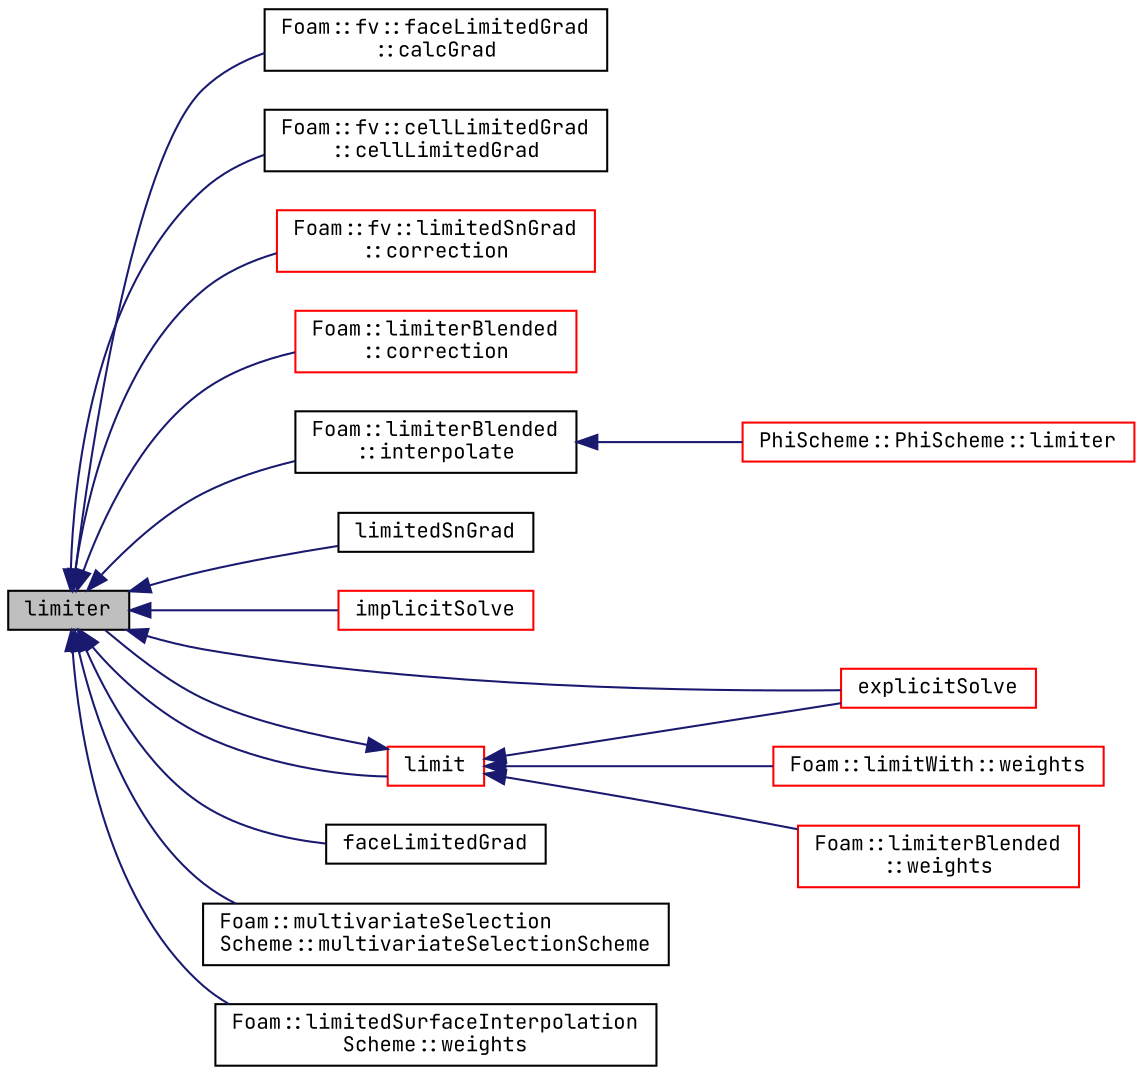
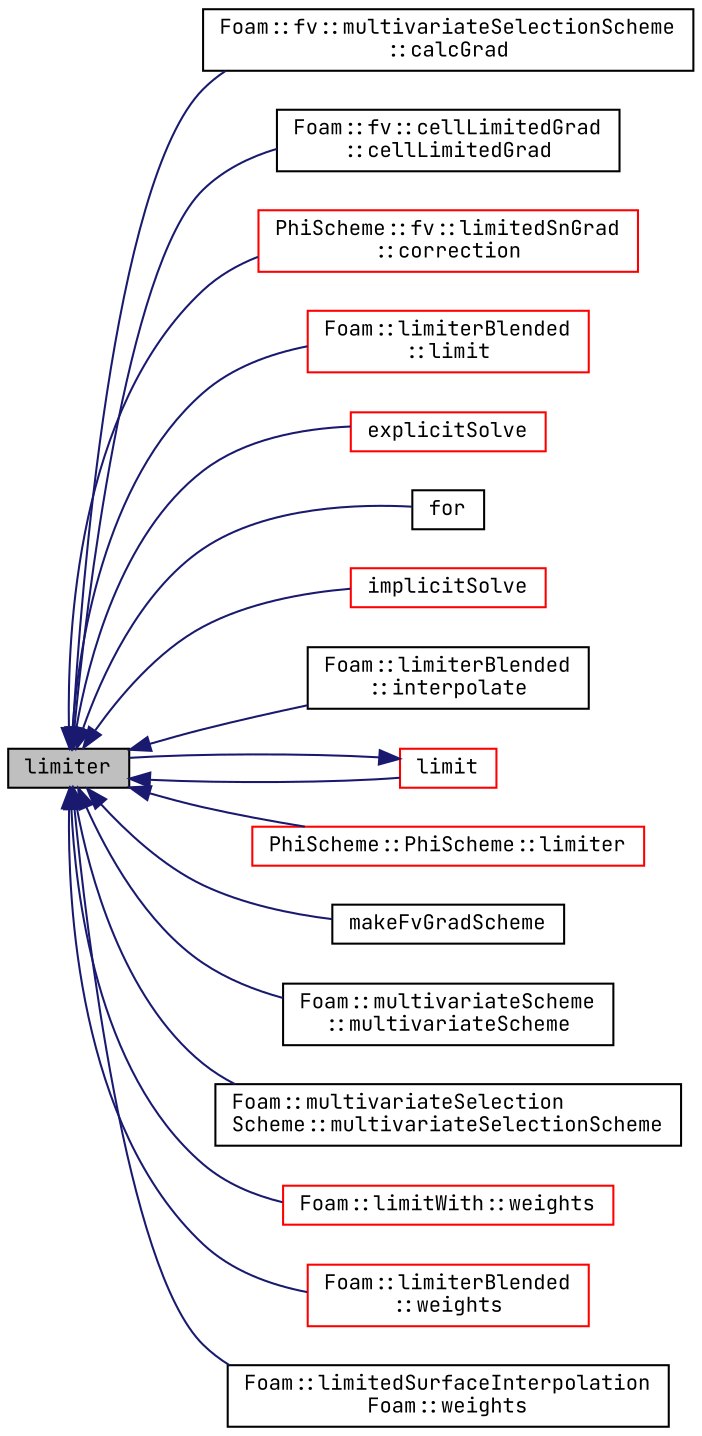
(436, 40) -> (448, 40)
(436, 241) -> (448, 241)
(436, 342) -> (448, 342)
(670, 442) -> (227, 812)
(436, 532) -> (448, 510)
(673, 729) -> none
(639, 766) -> (119, 1042)
(652, 802) -> (142, 1162)
(436, 844) -> (448, 924)
none -> (448, 1014)
(436, 1035) -> (448, 1396)
